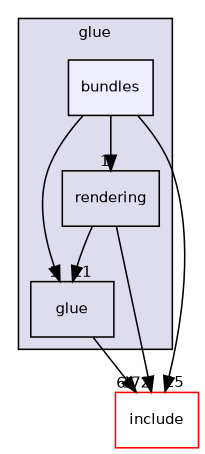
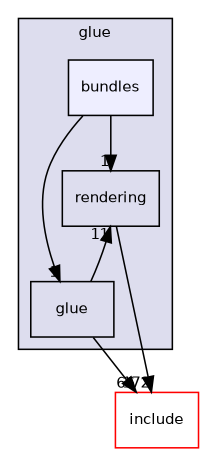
(184, 241) -> none
(84, 246) -> (99, 262)
